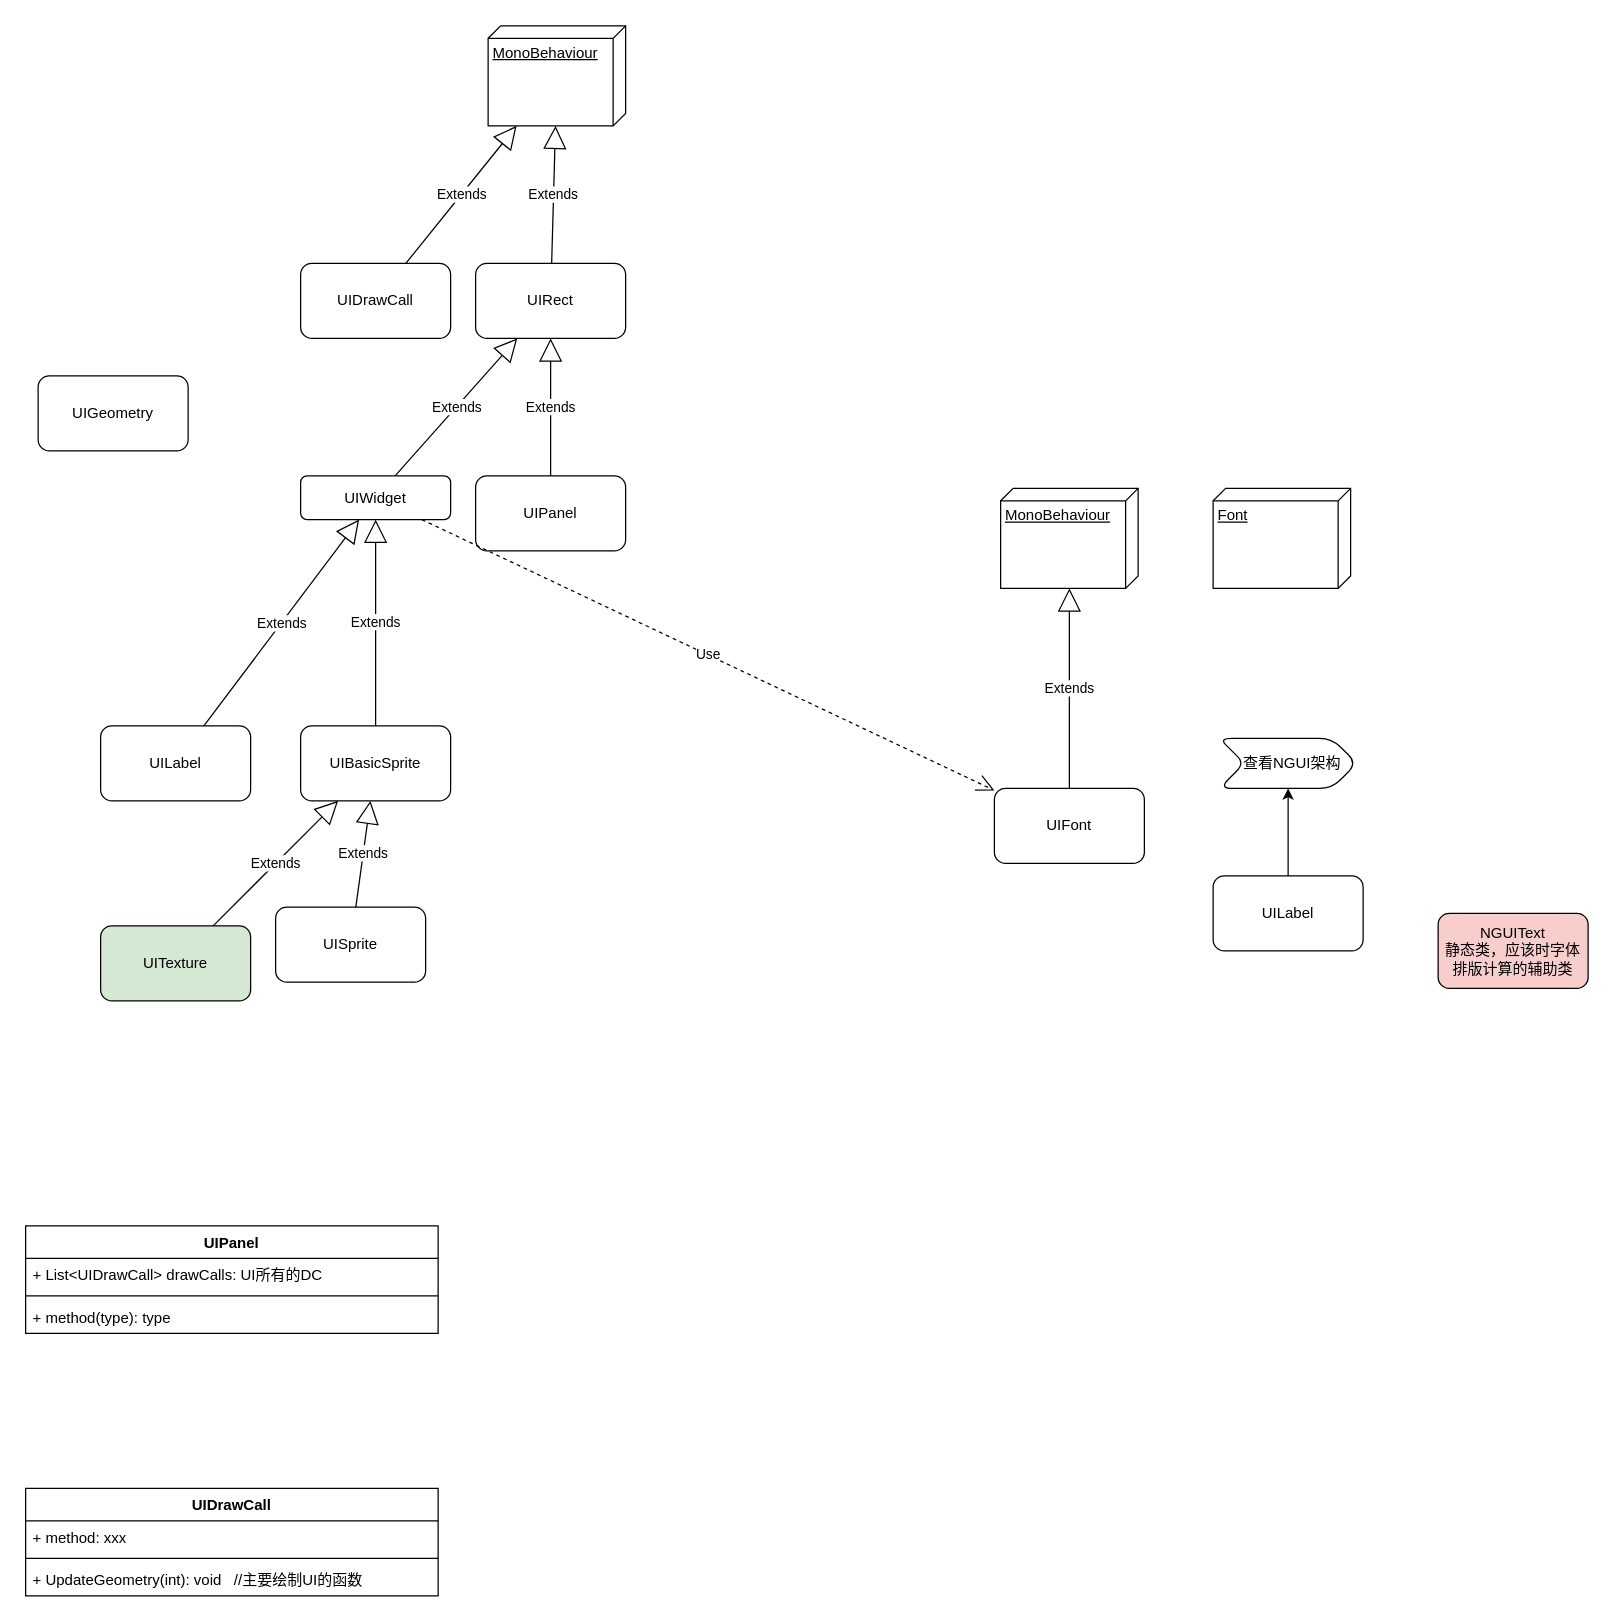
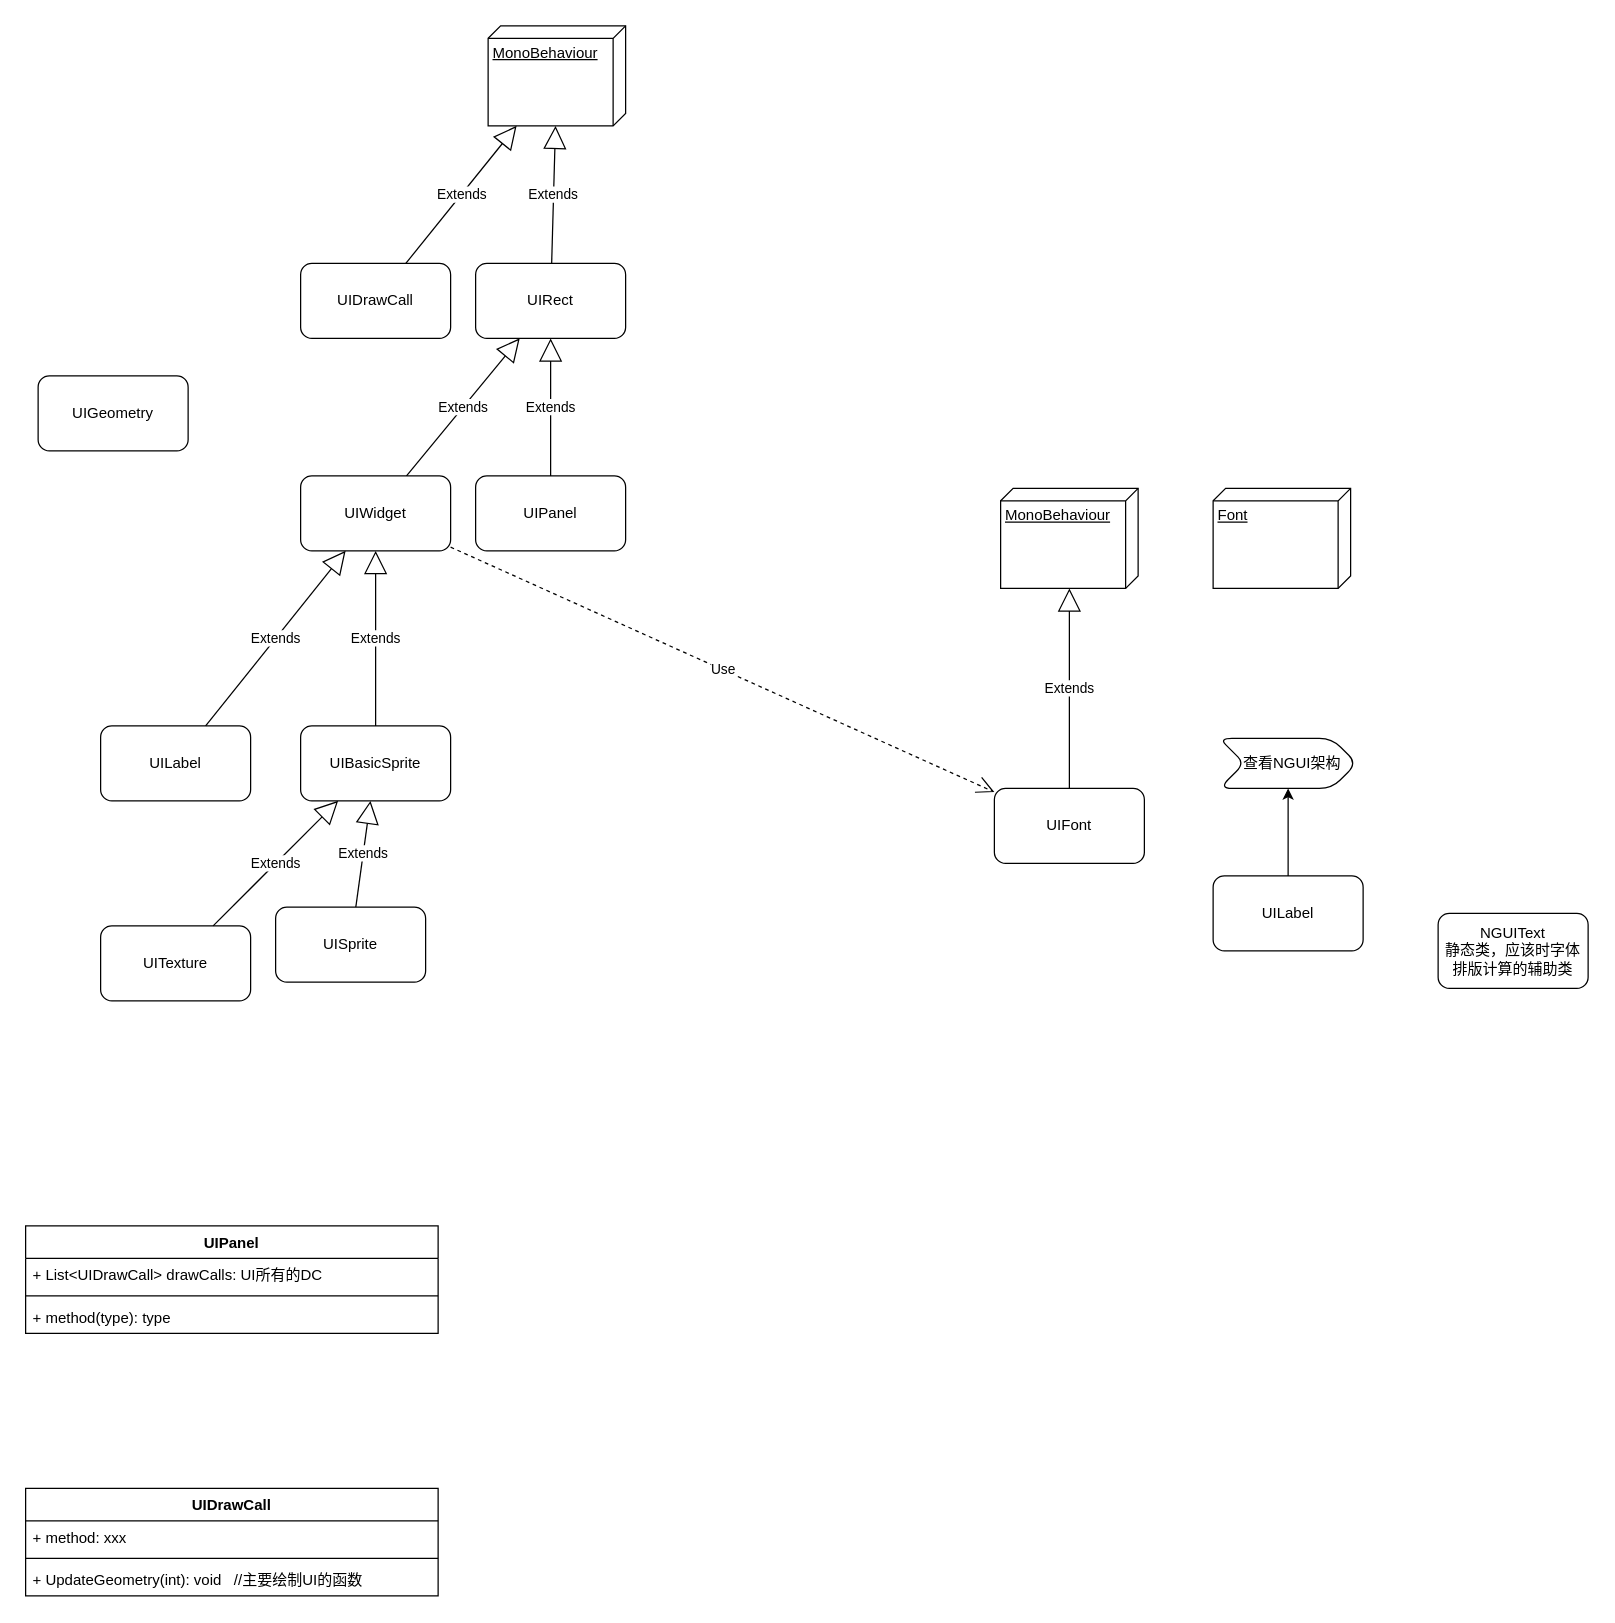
(376, 498) -> (376, 513)
(1513, 951) -> (1513, 951)
(176, 963) -> (176, 963)
